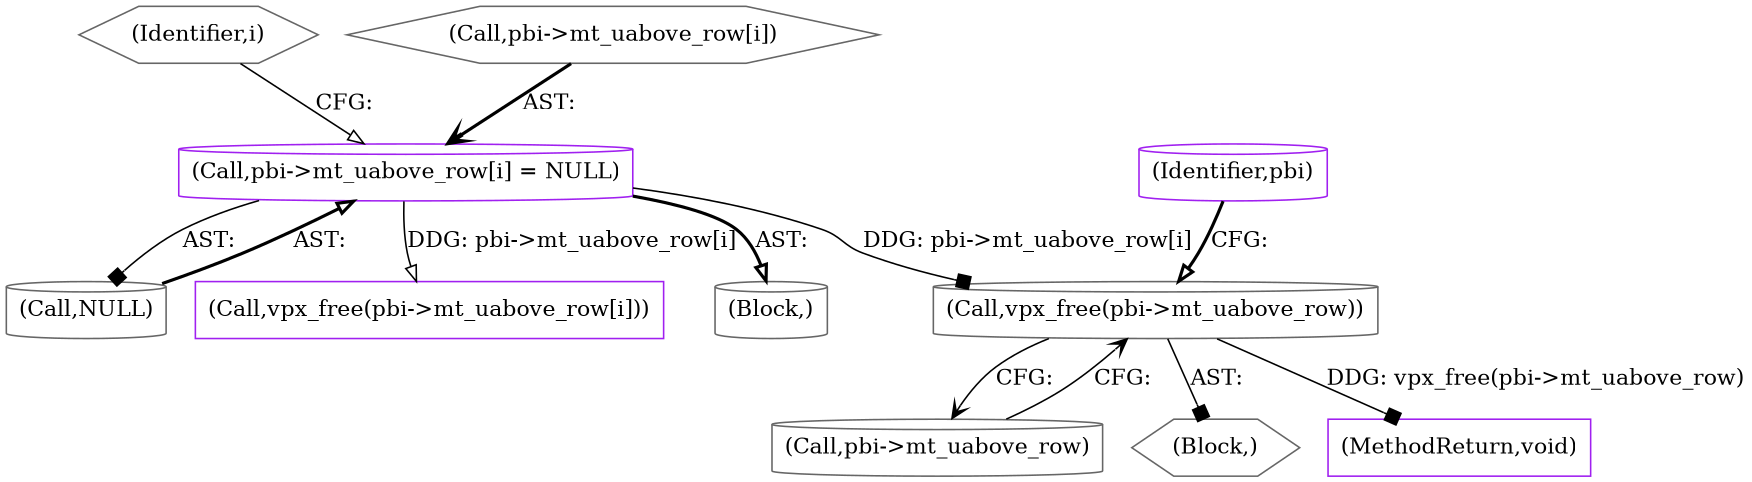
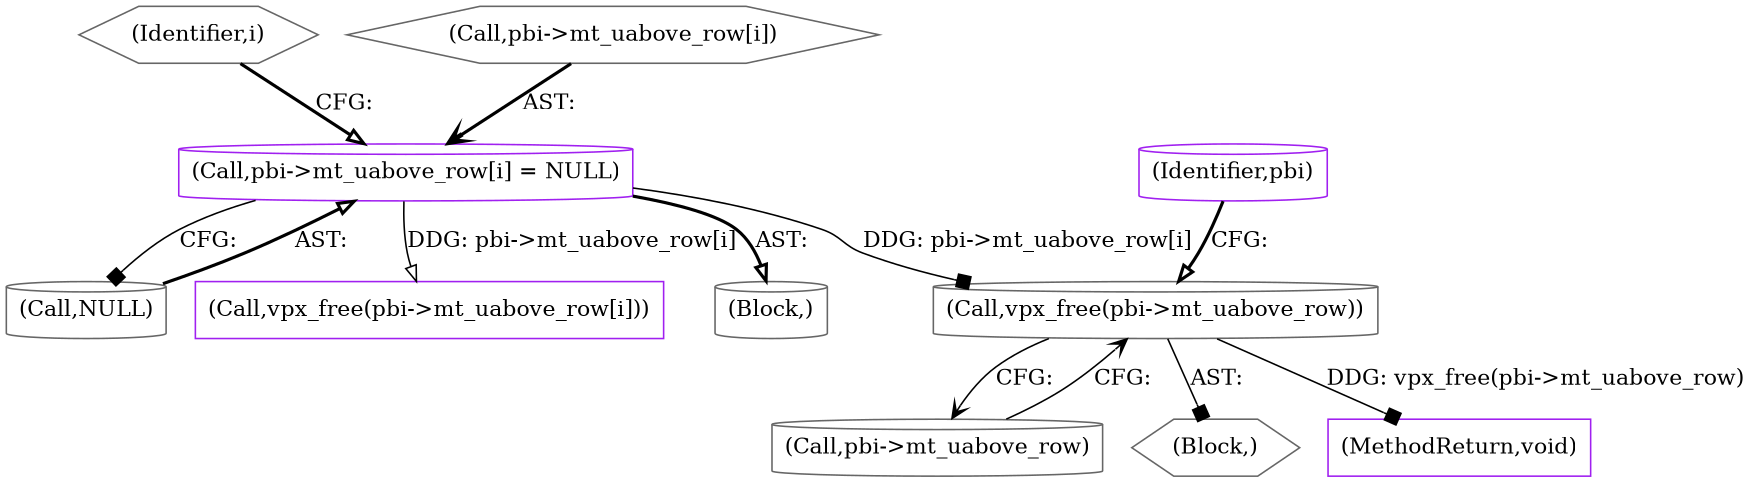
(295, 99) -> (295, 99)
(213, 241) -> (212, 241)
